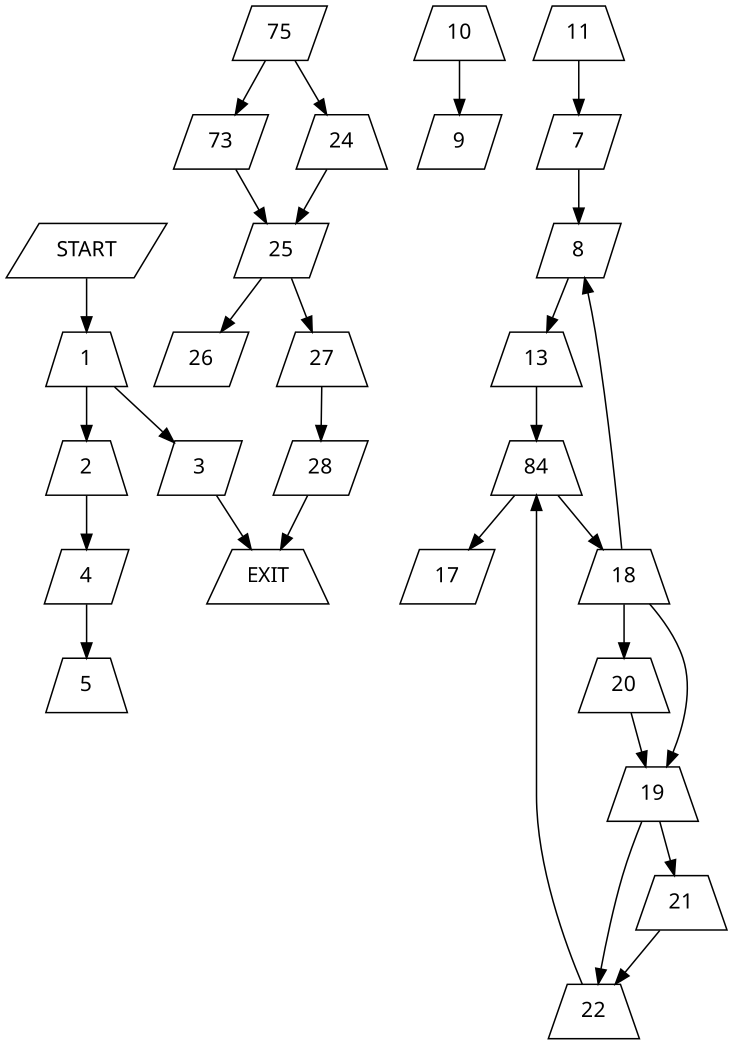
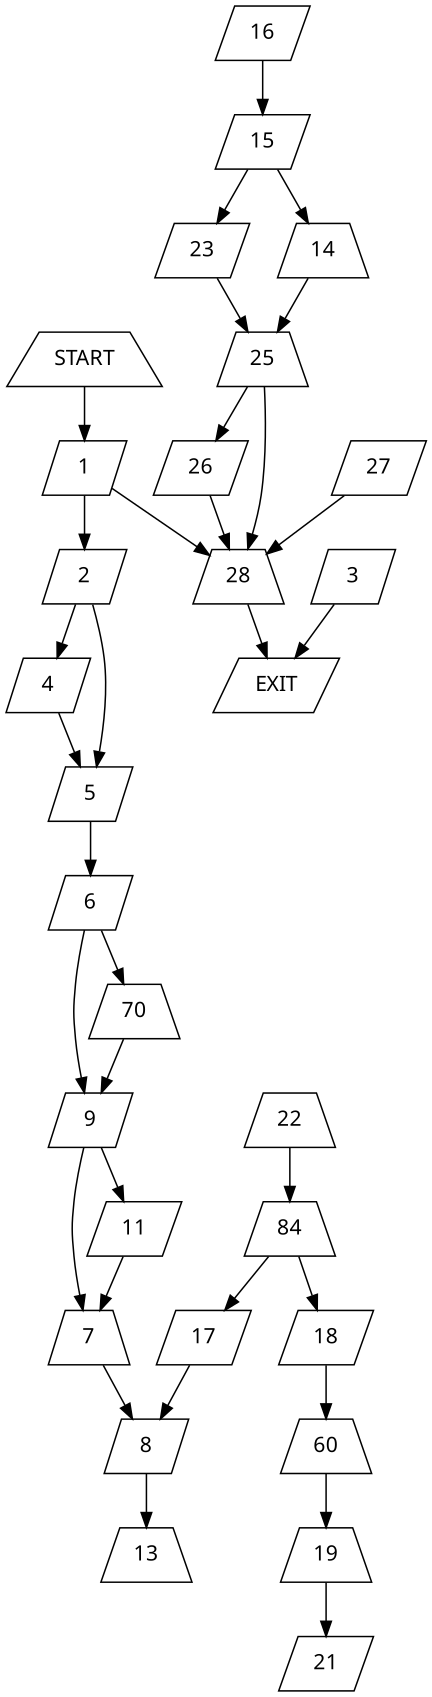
none -> (263, 33)
(280, 33) -> (263, 142)
(459, 33) -> (134, 1012)
(579, 33) -> (134, 1229)
(221, 142) -> (202, 251)
(342, 142) -> (323, 251)
(579, 142) -> (89, 1338)
(87, 251) -> (85, 359)
(281, 251) -> (263, 359)
(299, 298) -> (264, 461)
(87, 359) -> (85, 468)
(322, 359) -> (379, 468)
(536, 406) -> none
(139, 409) -> (155, 518)
(608, 420) -> (179, 1385)
(87, 468) -> (85, 577)
(321, 468) -> (239, 577)
none -> (217, 515)
(268, 577) -> (276, 685)
(624, 577) -> (326, 1338)
(686, 674) -> none
none -> (105, 678)
(87, 685) -> (91, 794)
(624, 685) -> (326, 1446)
(617, 894) -> none
none -> (91, 903)
(681, 903) -> (326, 1664)
(642, 951) -> none
none -> (110, 1168)
none -> (72, 1221)
